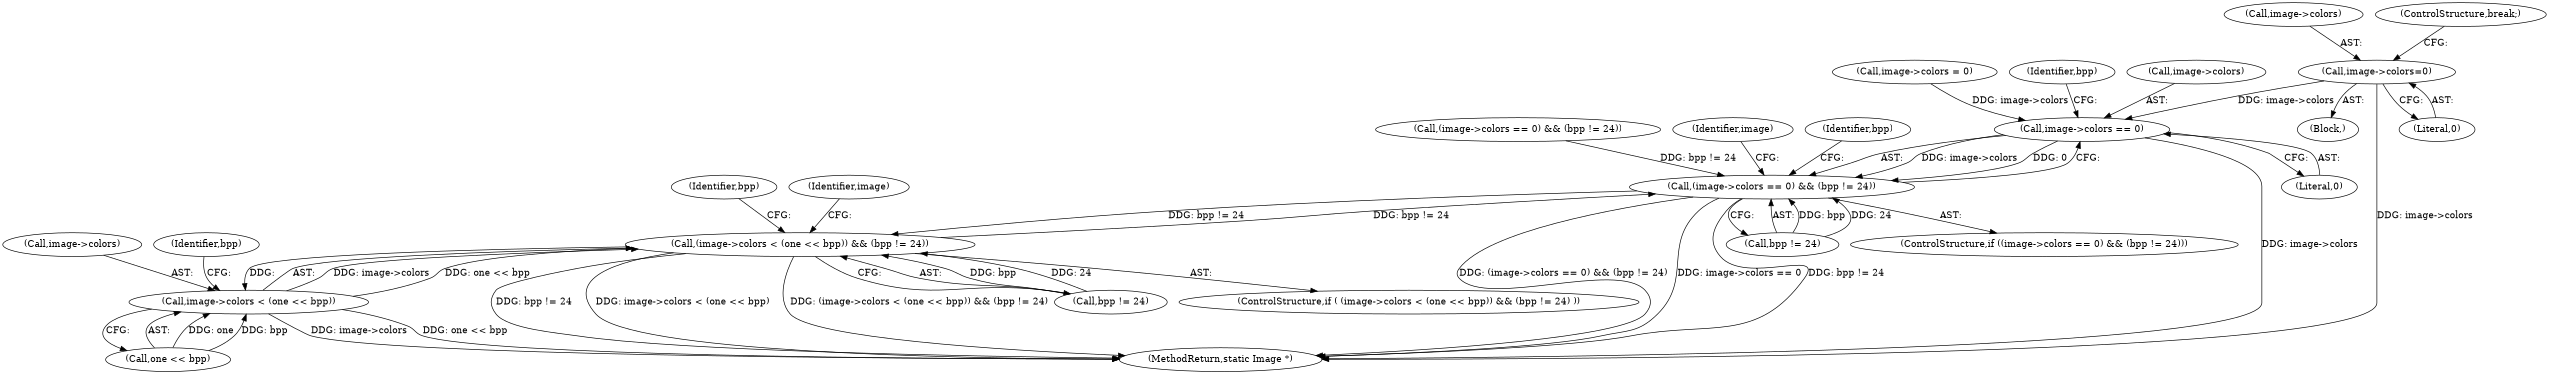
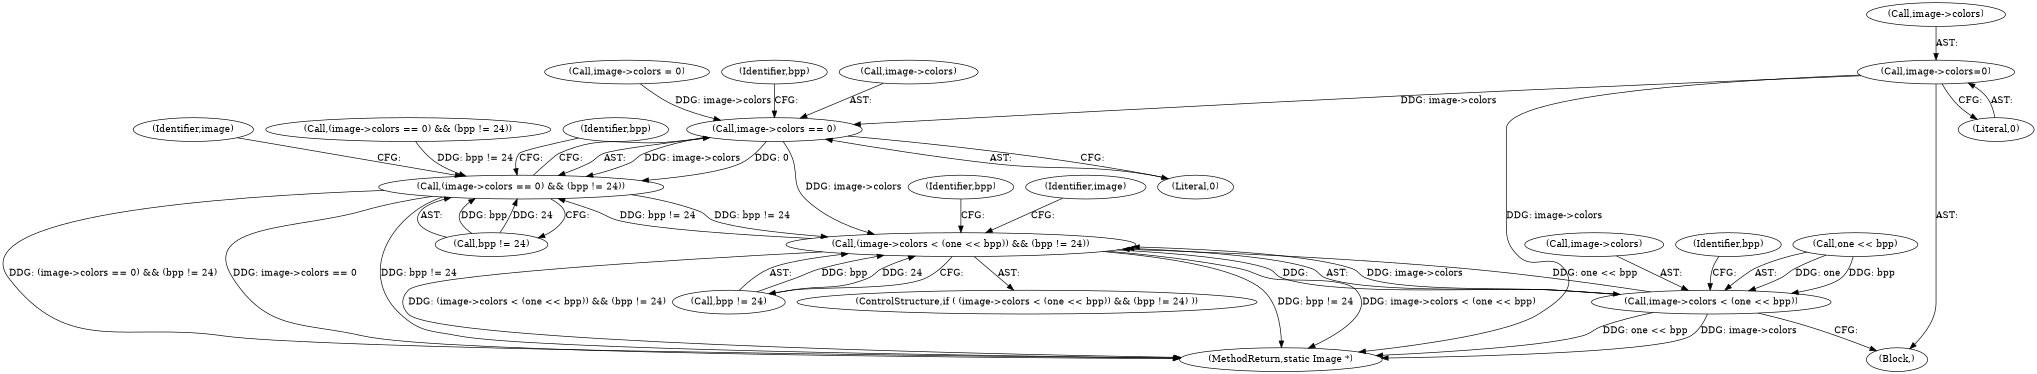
(2461, 15) -> none
(2044, 245) -> none
(112, 321) -> (1815, 329)
(1922, 346) -> (809, 202)
